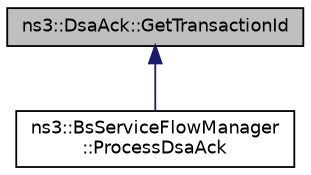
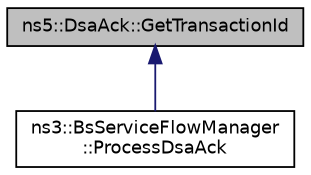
(155, 27) -> (155, 27)
